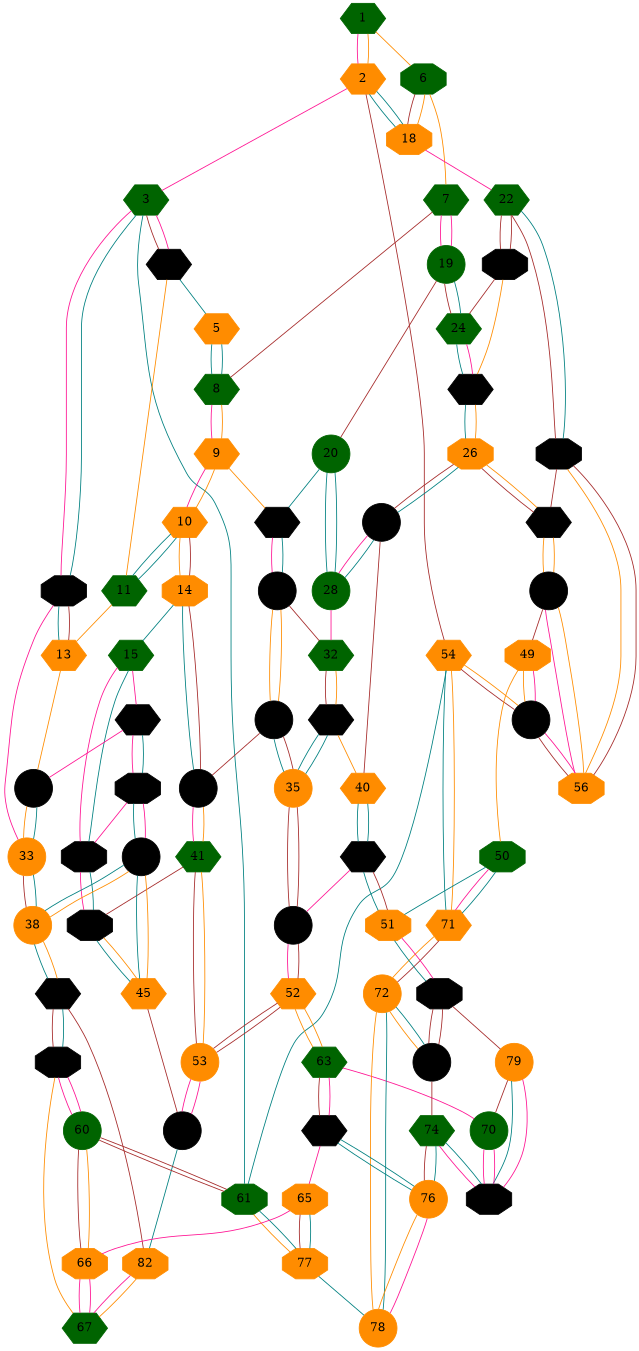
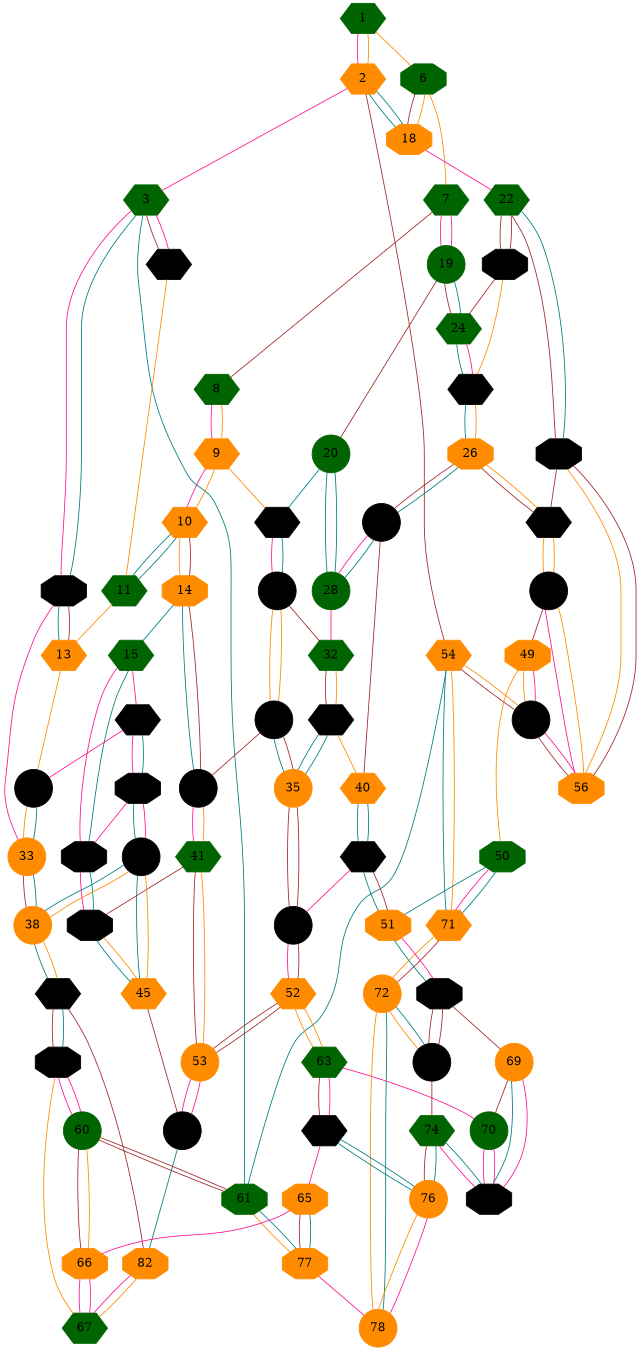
(217, 329) -> none
(514, 1062) -> (514, 1062)
(341, 1296) -> (341, 1296)
